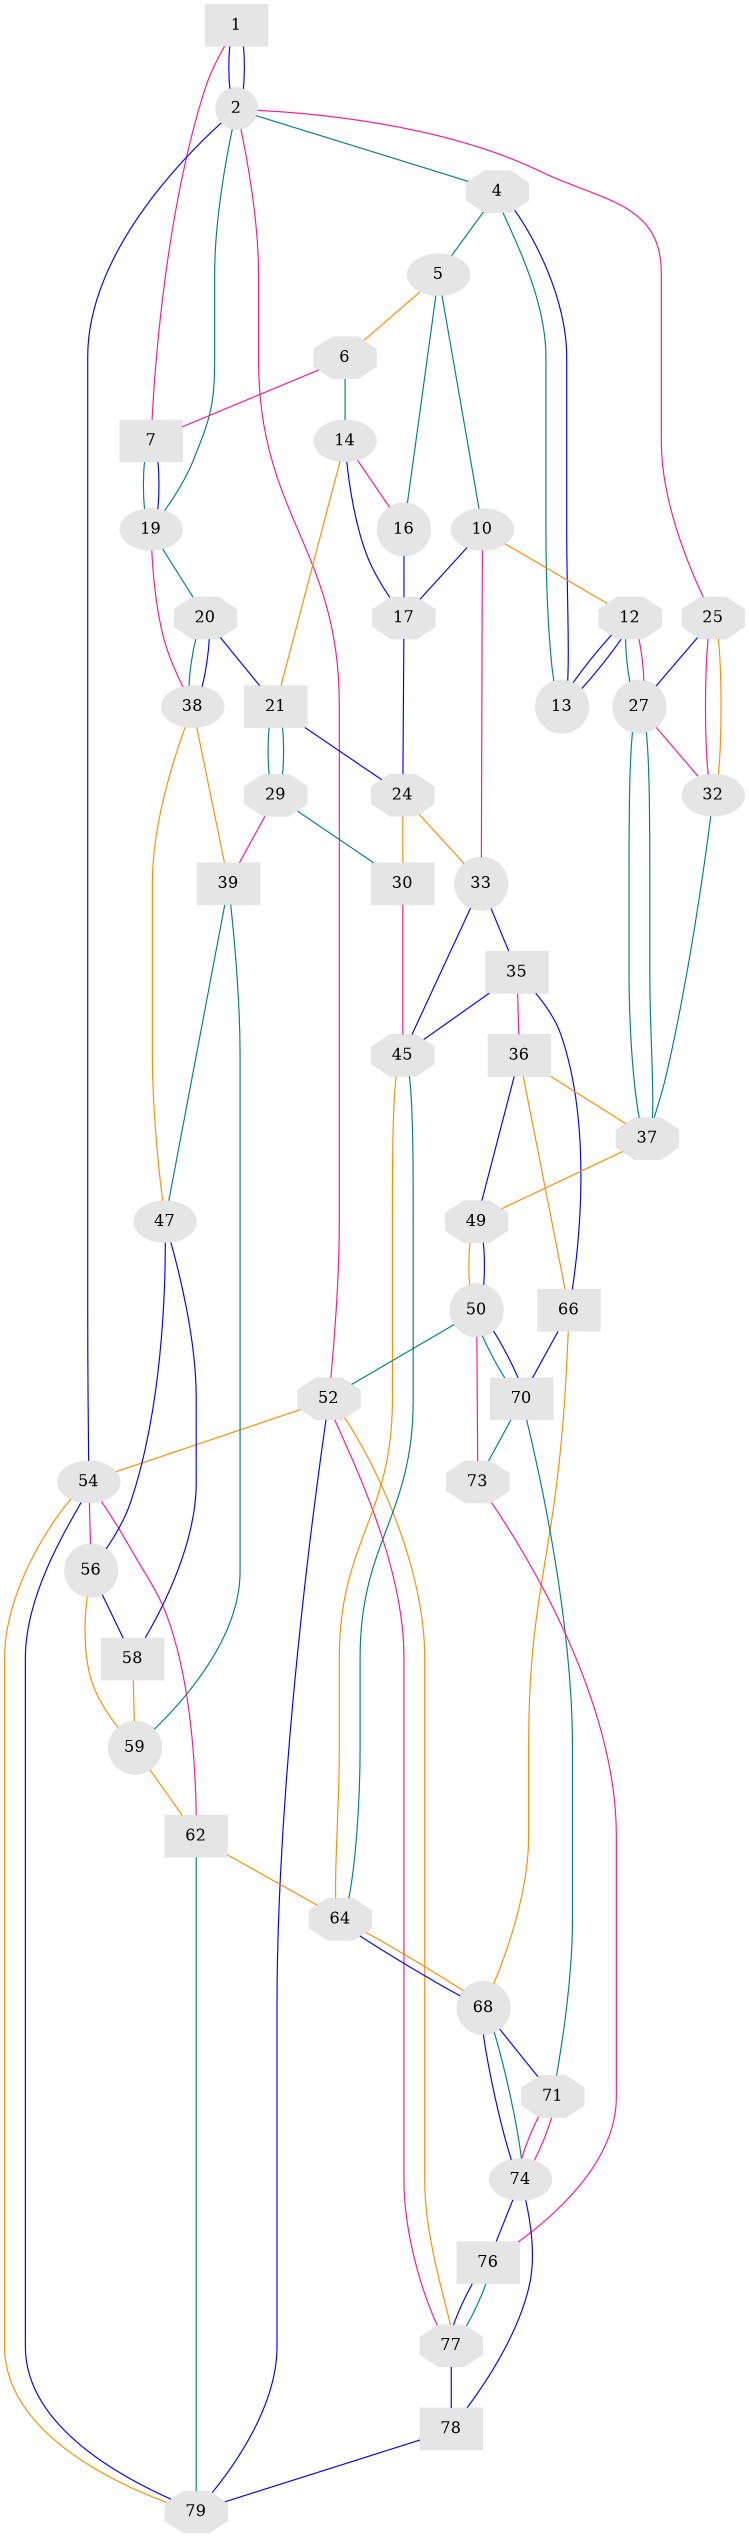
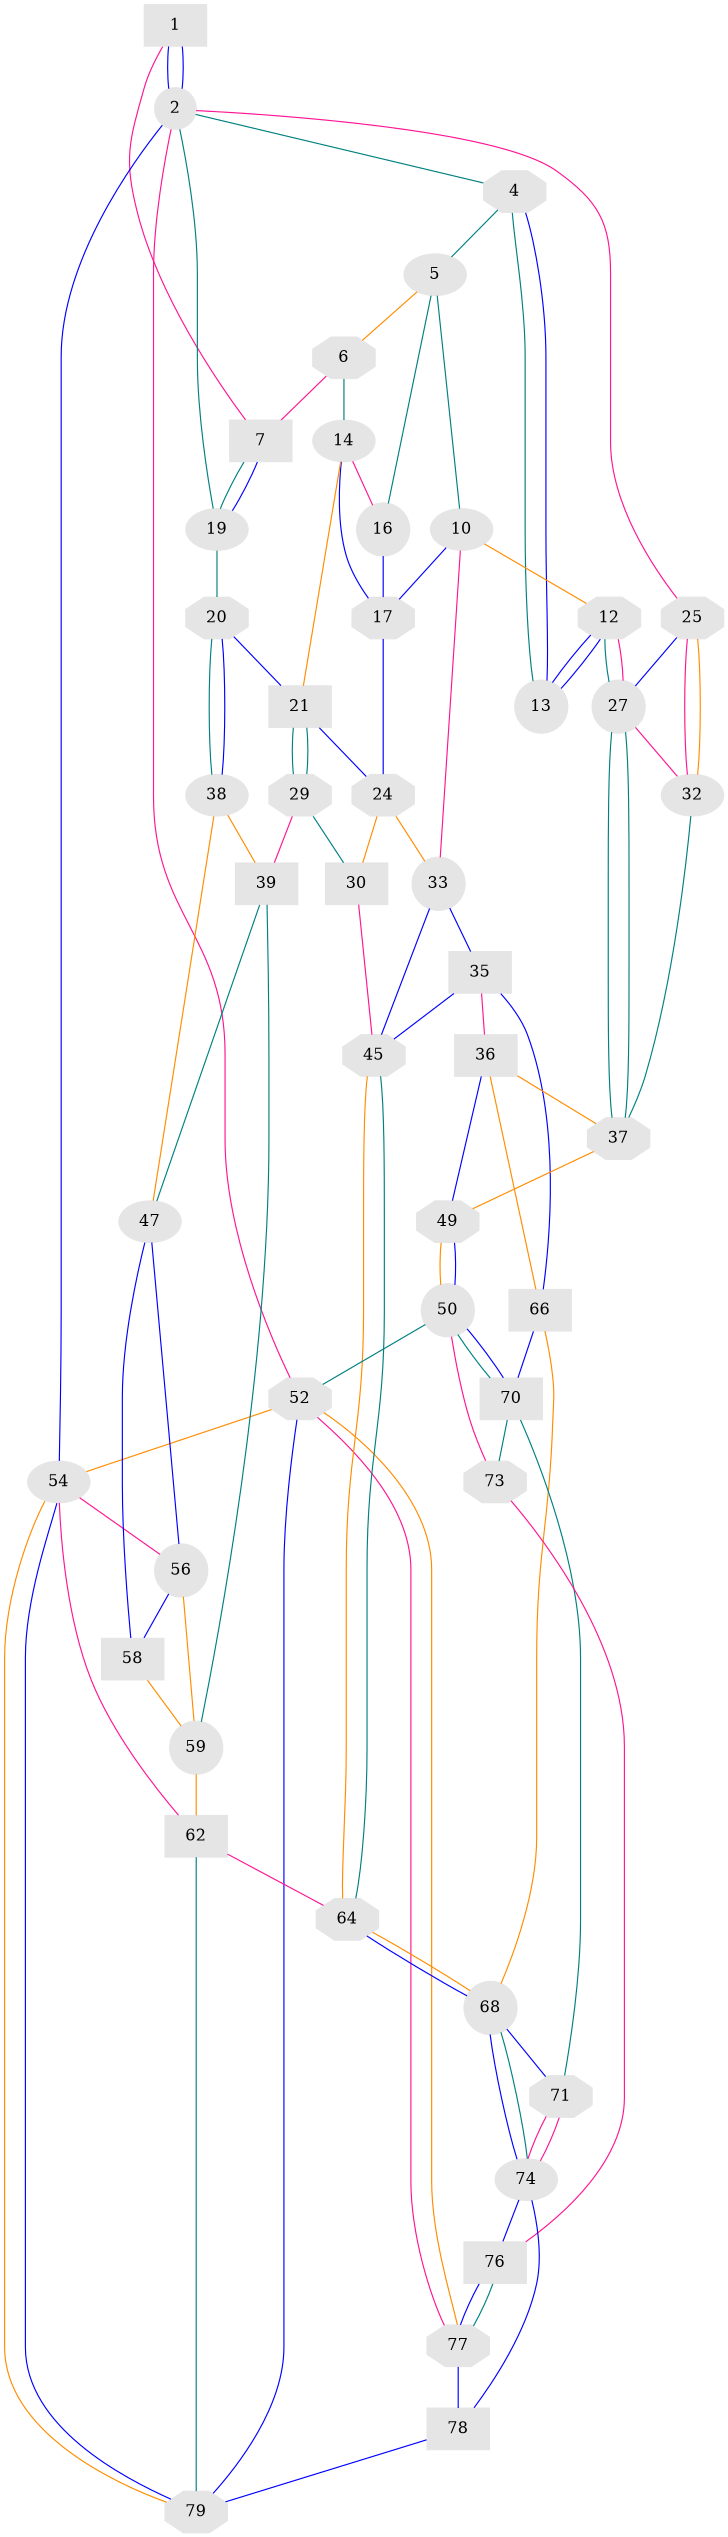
(160, 621) -> none
(272, 1880) -> (276, 1880)
